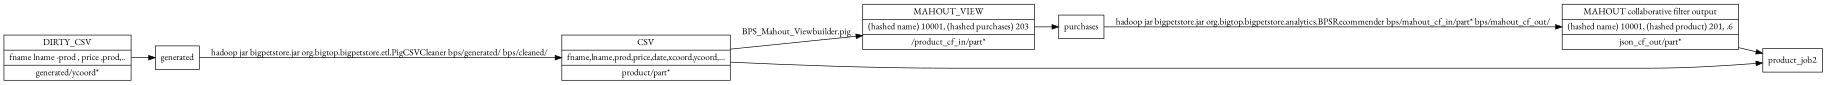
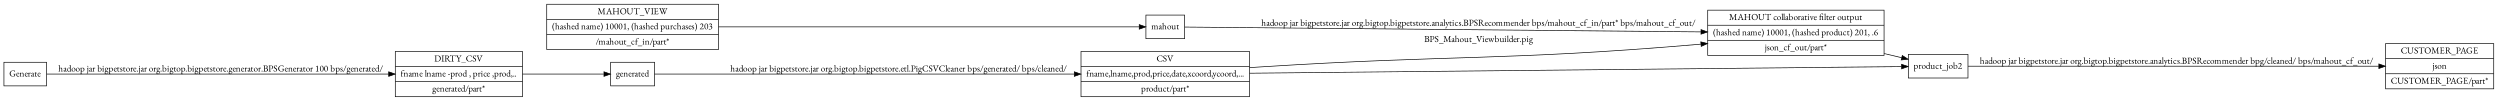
(1081, 27) -> (1165, 27)
(949, 42) -> (633, 42)
(793, 43) -> (1475, 57)
none -> (2440, 66)
(68, 72) -> (459, 89)
none -> (25, 74)
